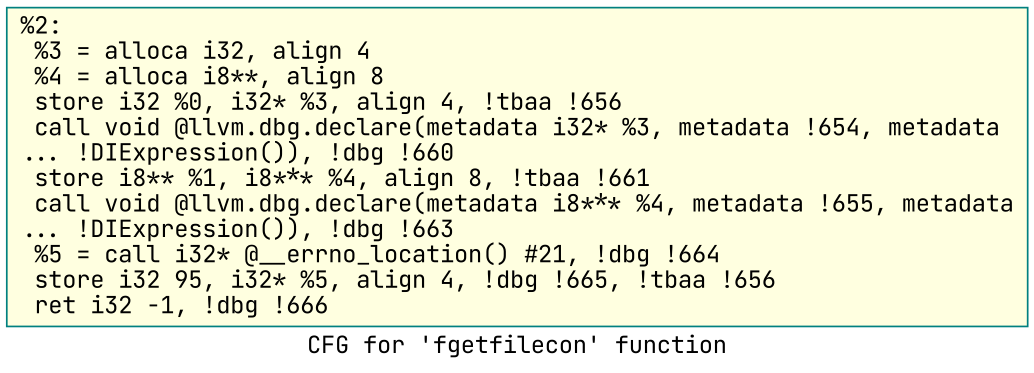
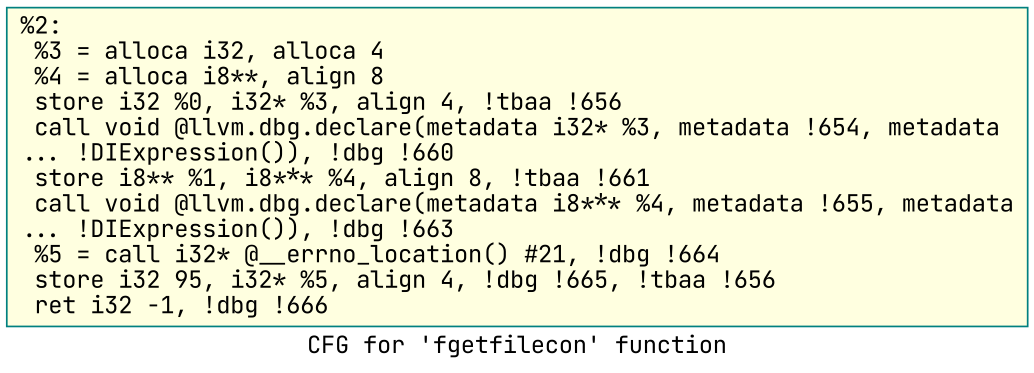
(196, 52) -> (203, 52)
